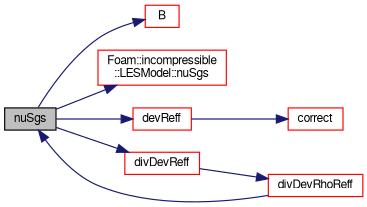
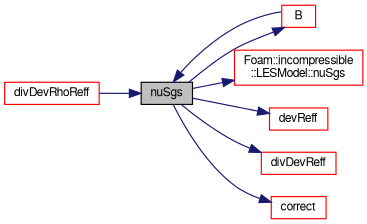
none -> (226, 33)
(234, 119) -> (208, 160)
(228, 173) -> none
